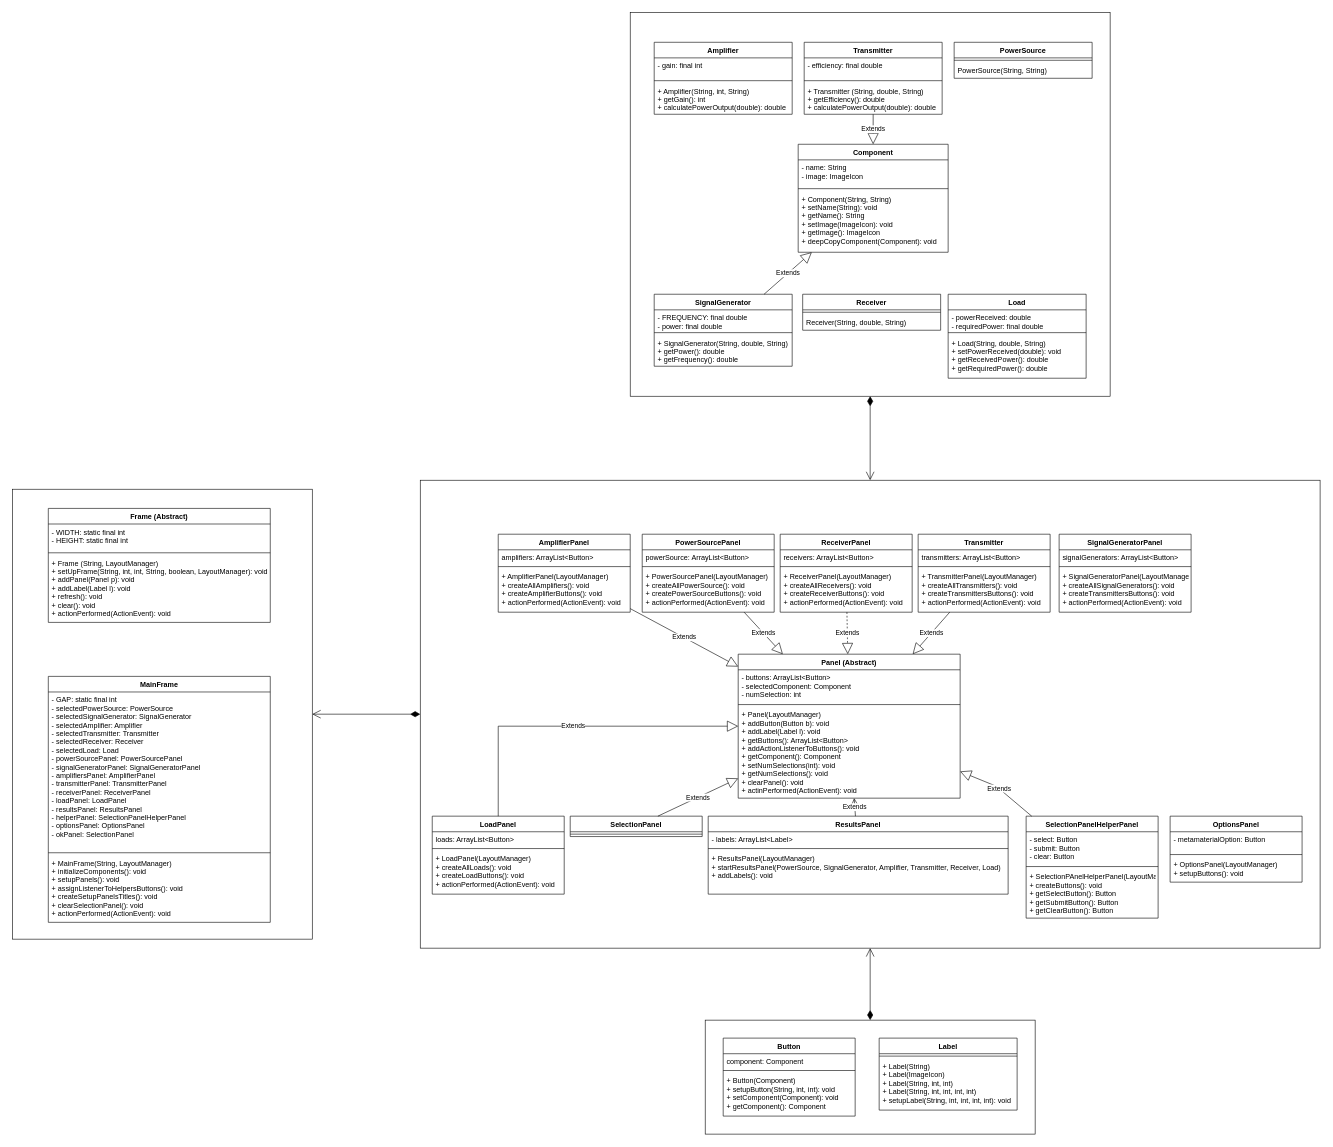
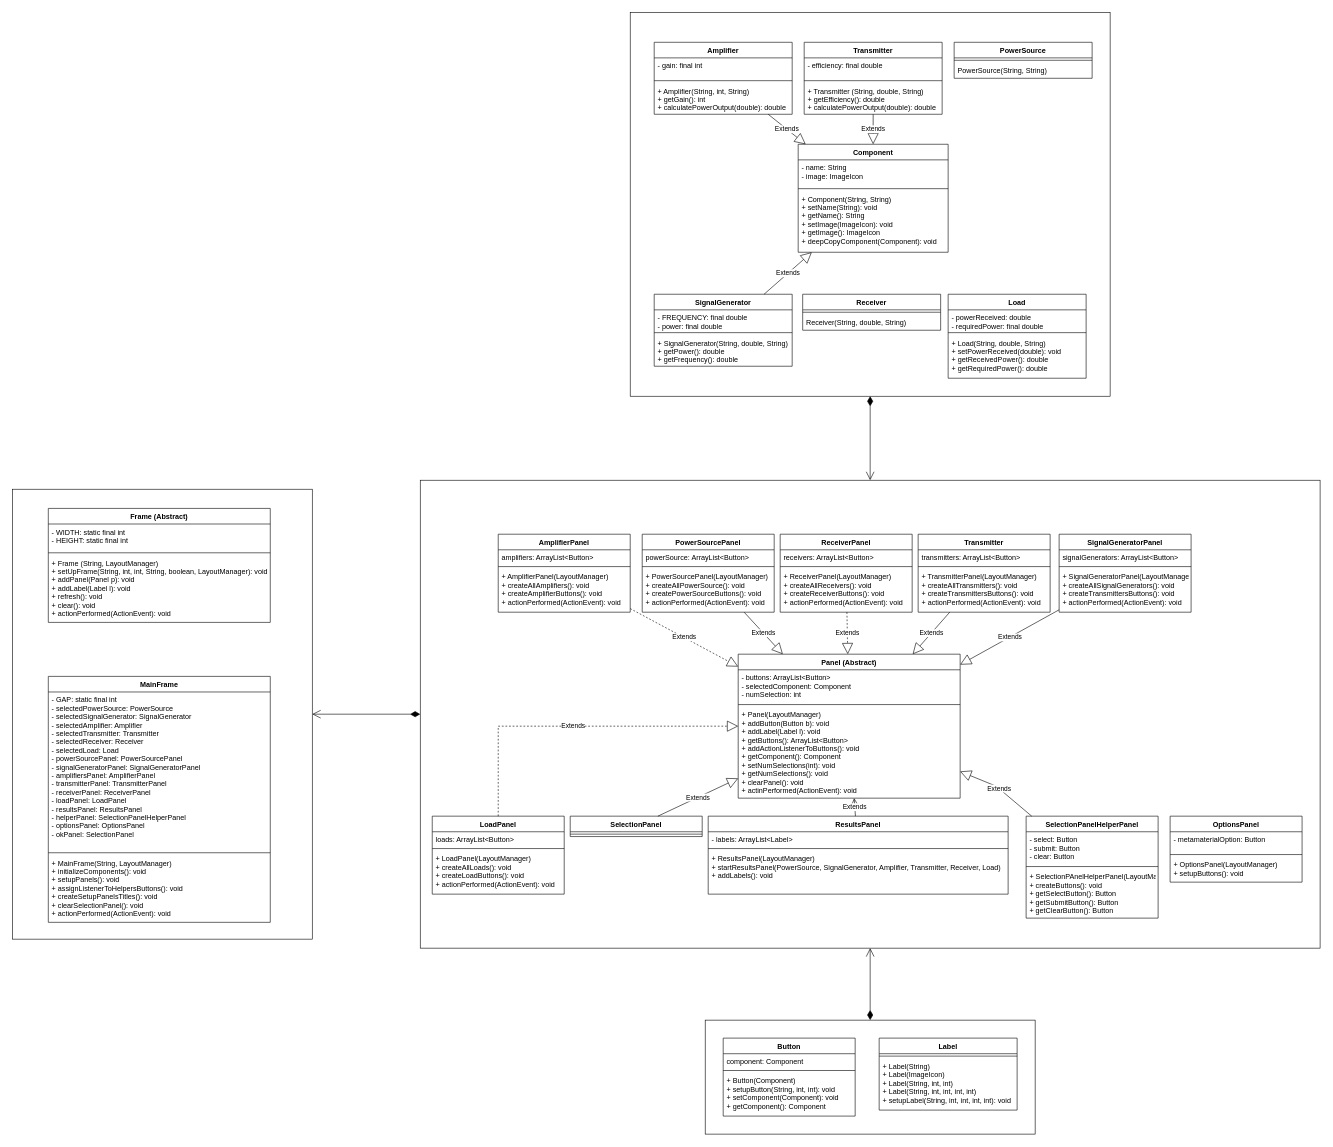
none -> (783, 126)
(654, 622) -> (654, 622)
none -> (1014, 635)
(498, 740) -> (498, 740)
